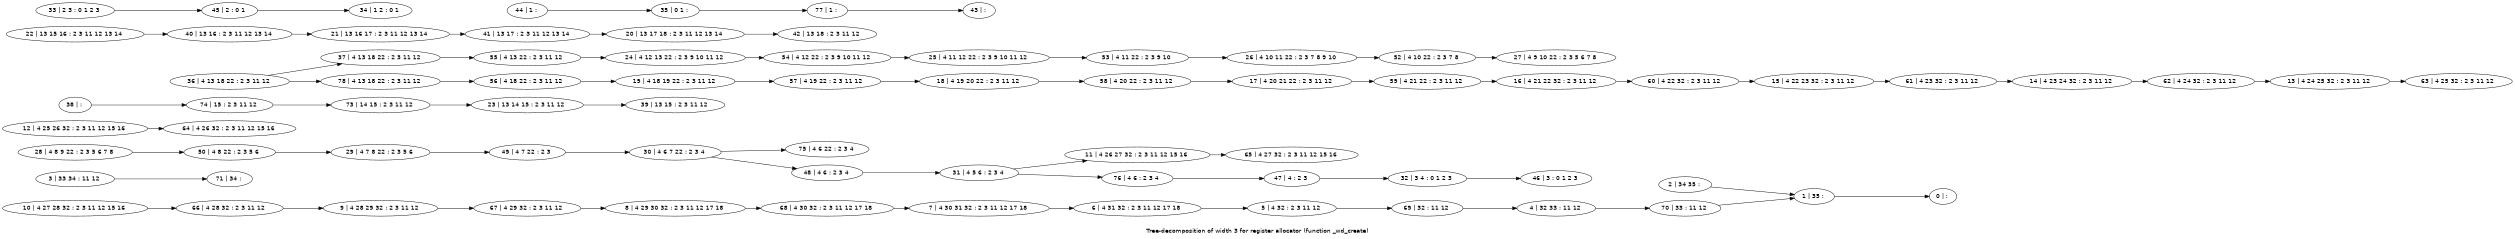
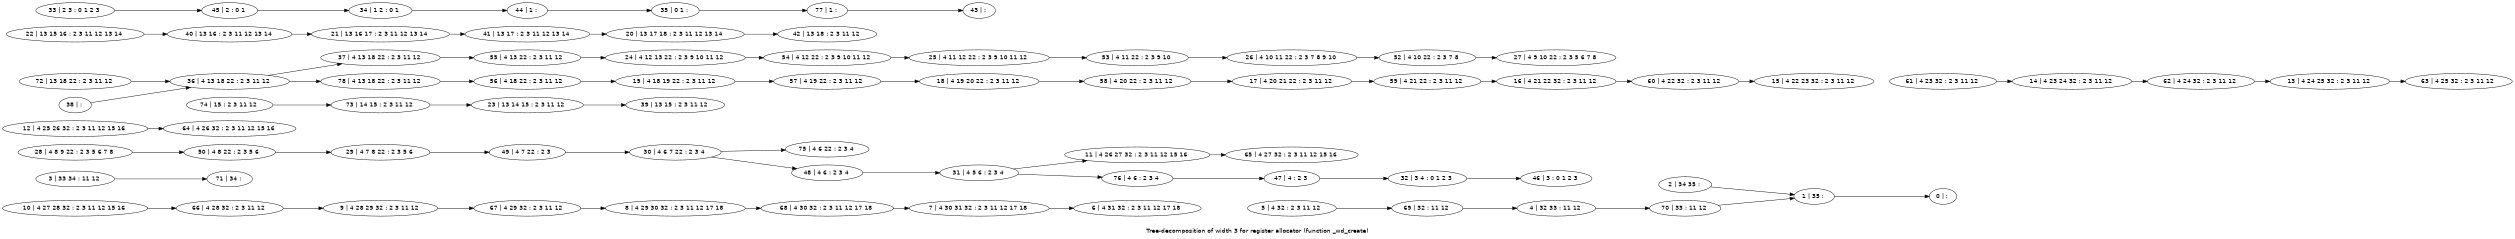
none -> (457, 10)
none -> (75, 81)
(1880, 81) -> none
(137, 105) -> (138, 95)
(1222, 208) -> none
